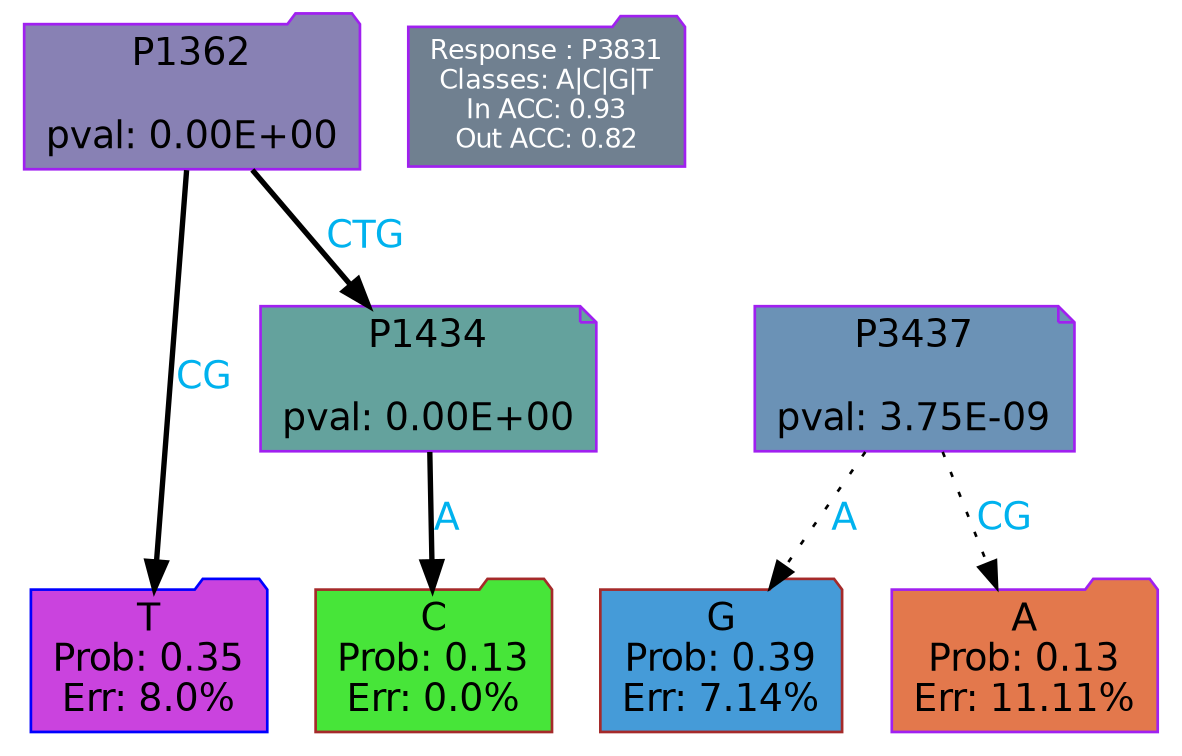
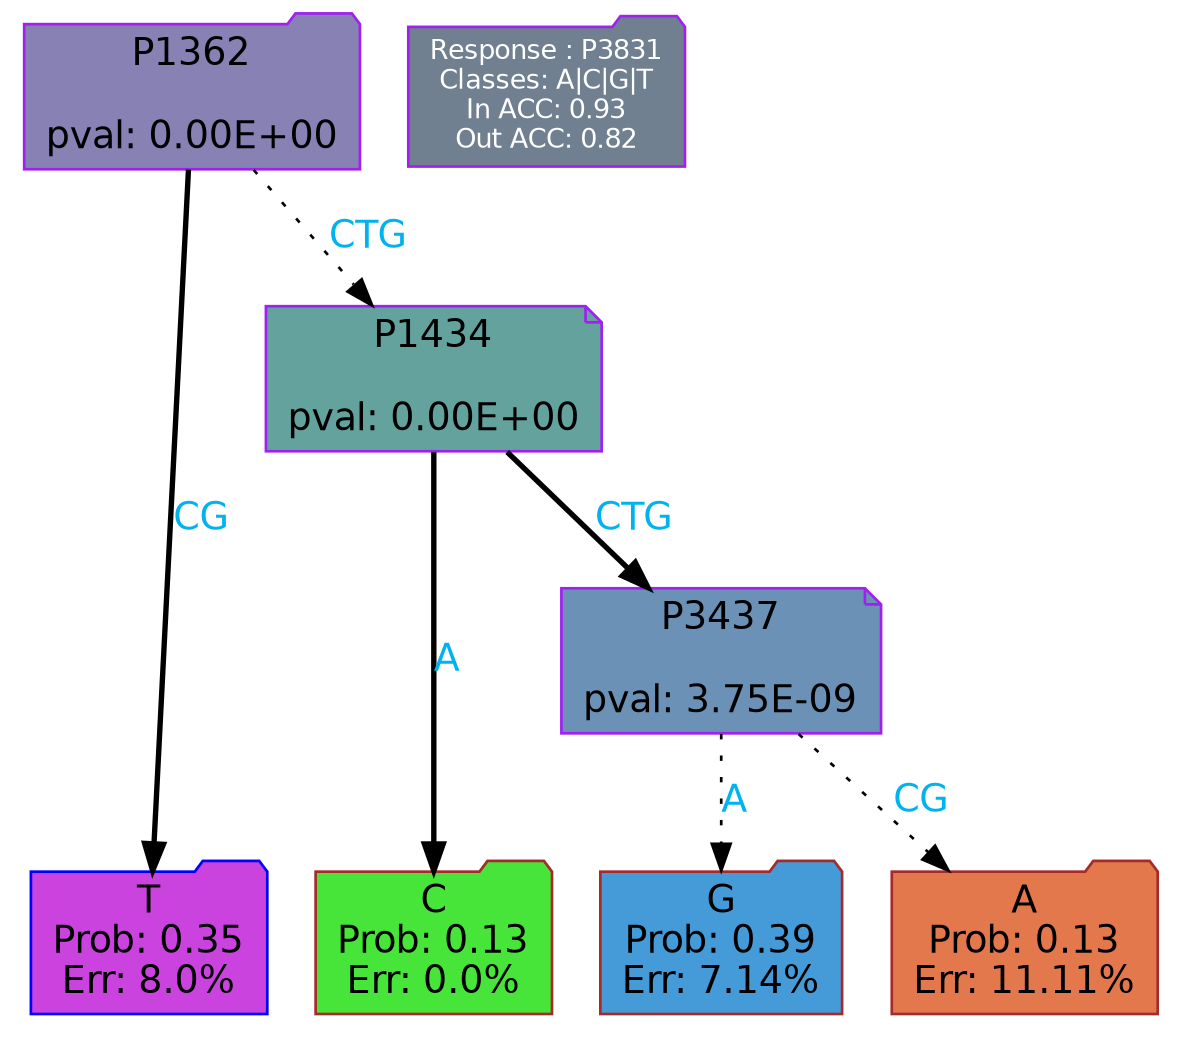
(301, 227) -> (304, 227)
none -> (568, 510)
(1025, 661) -> (1025, 943)
